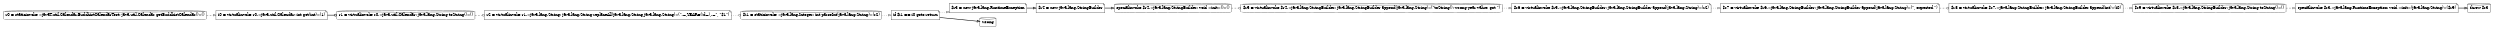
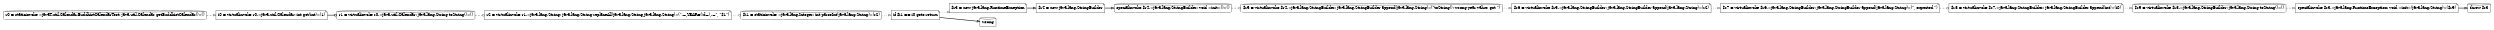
(943, 12) -> (943, 12)
